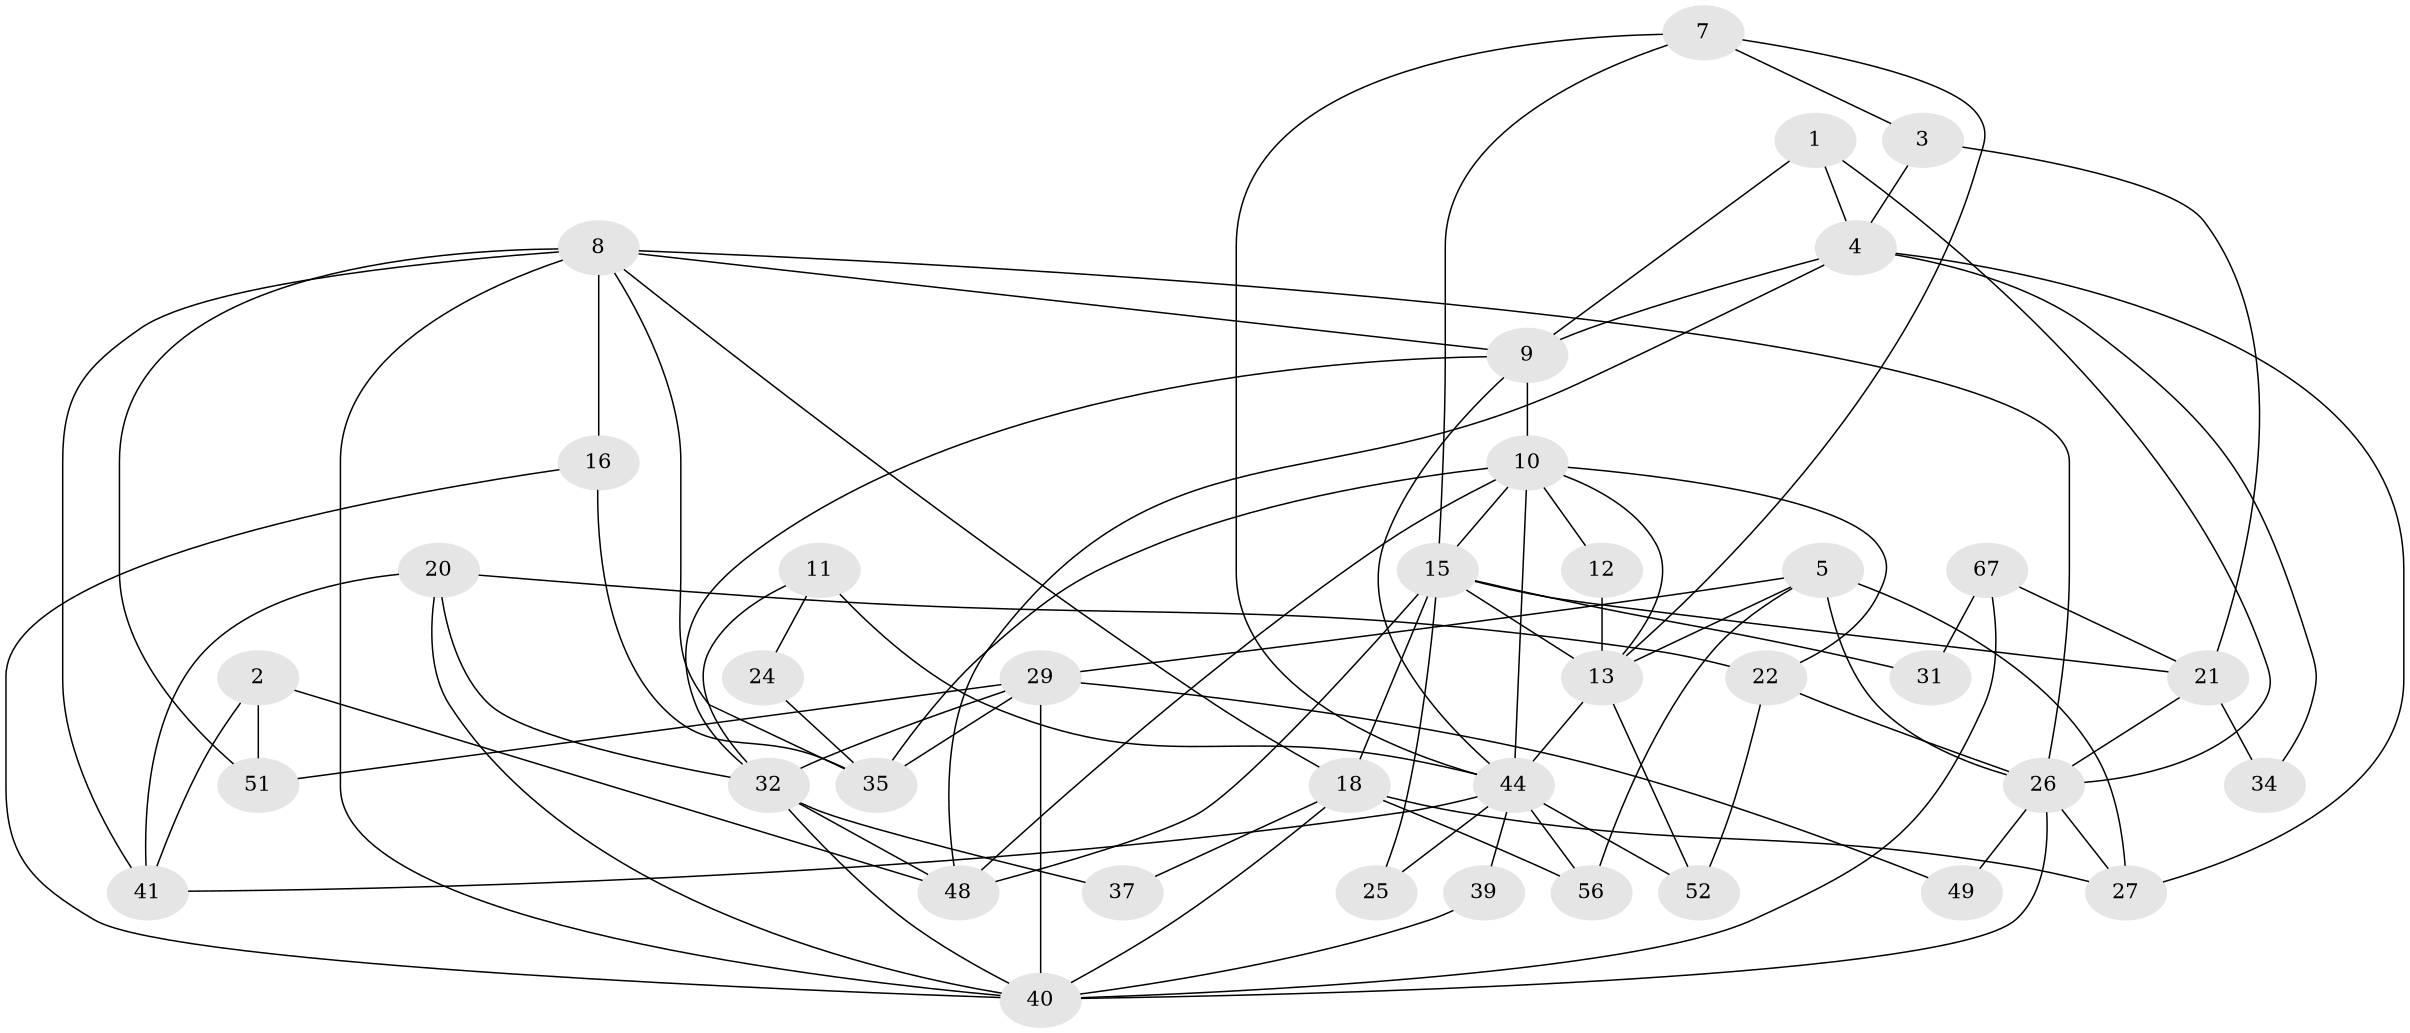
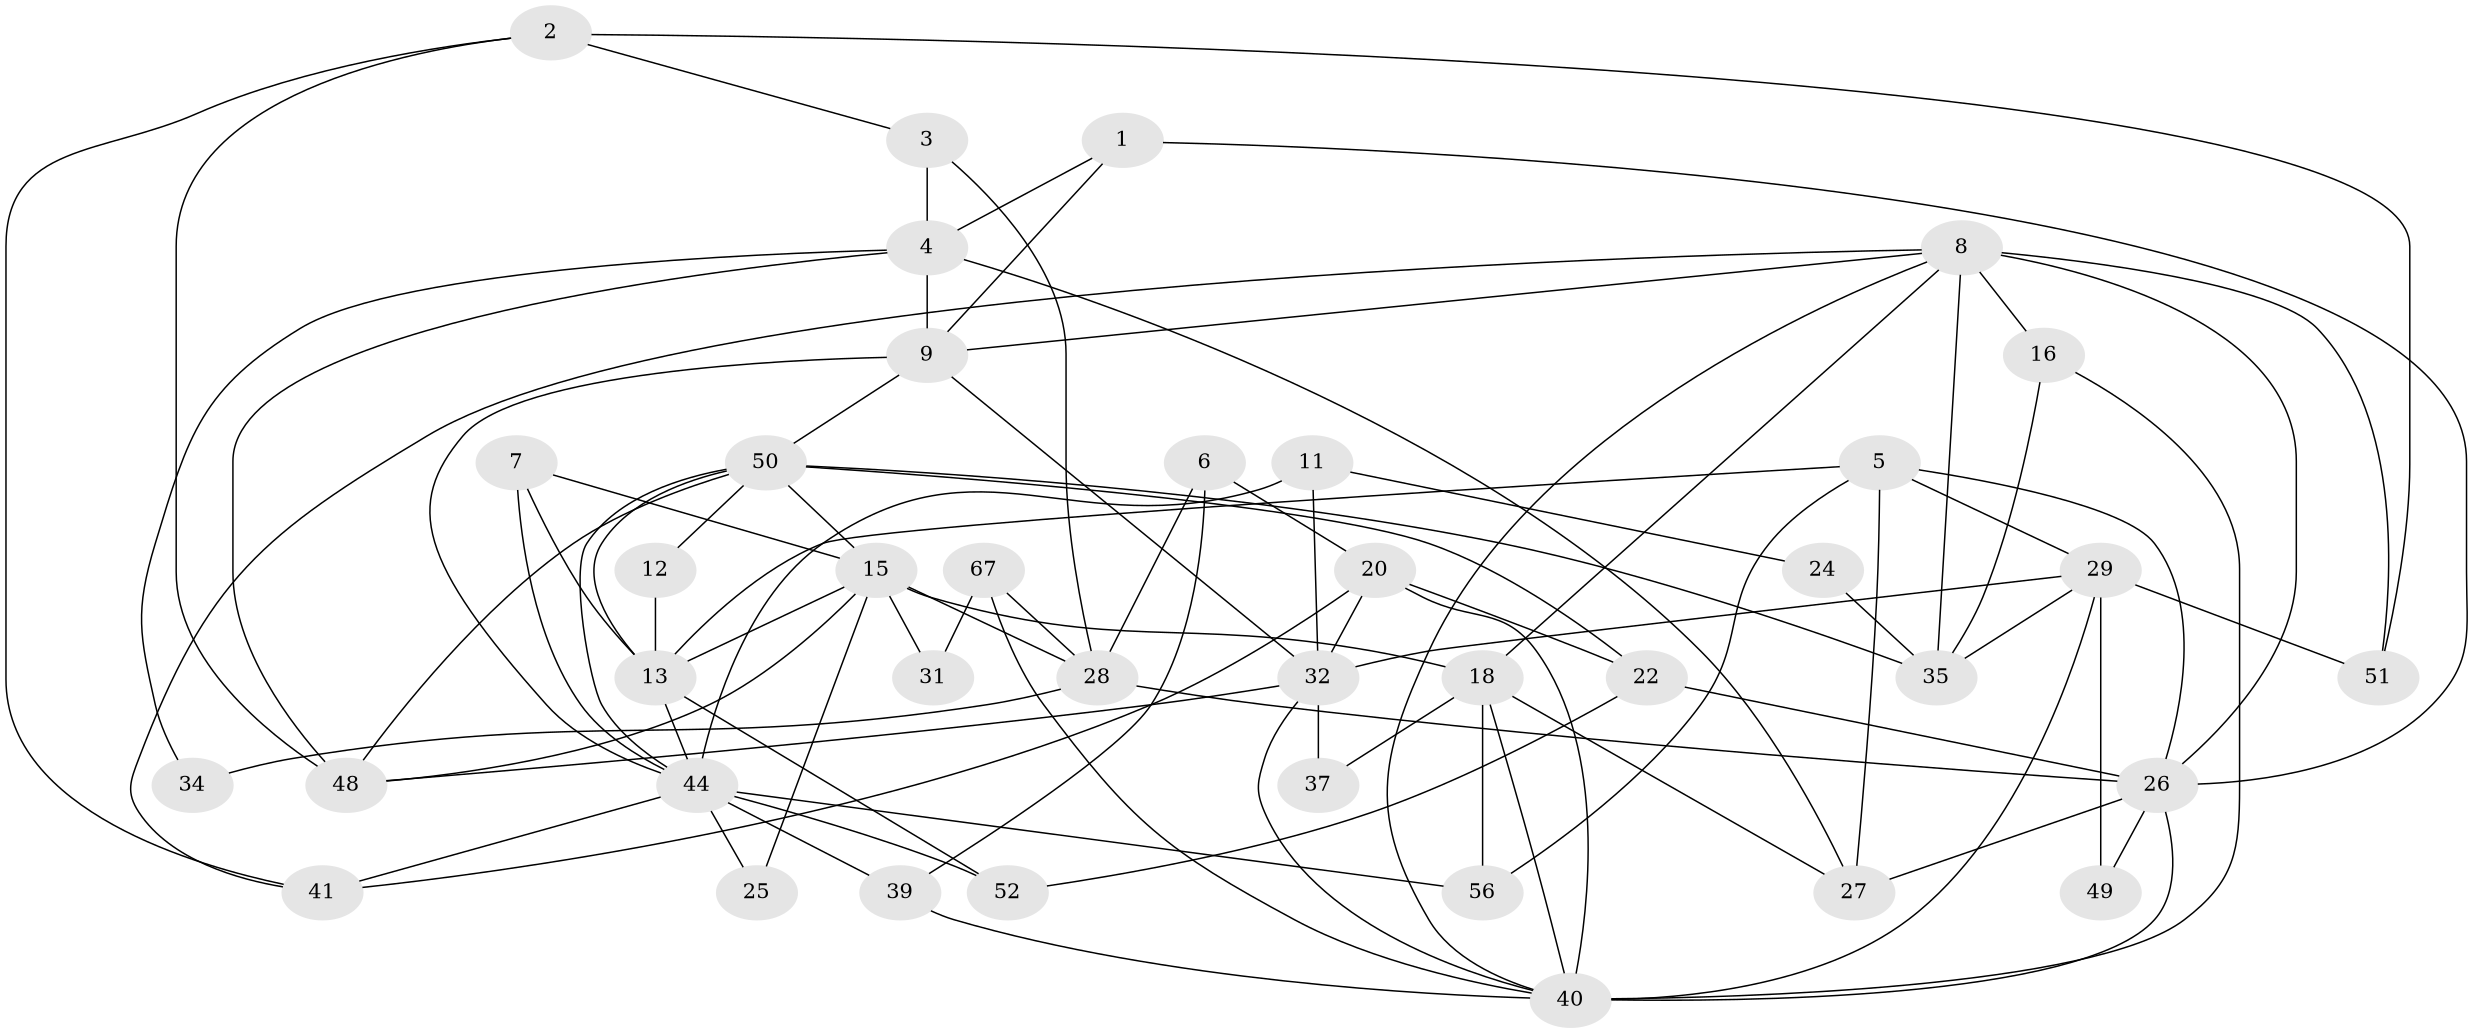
(1813, 87) -> (739, 87)
none -> (1205, 463)
(1527, 463) -> (766, 463)
(2208, 678) -> (1097, 678)
